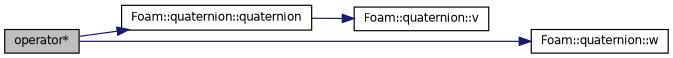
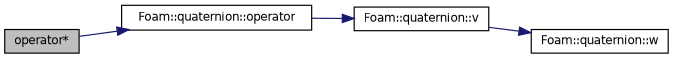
(217, 18) -> (217, 18)
(299, 41) -> (504, 29)
